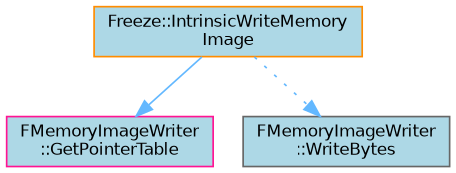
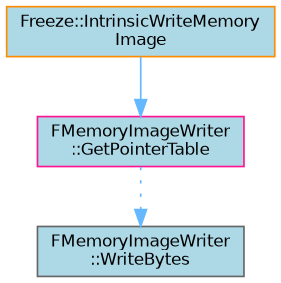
(281, 81) -> (141, 188)
